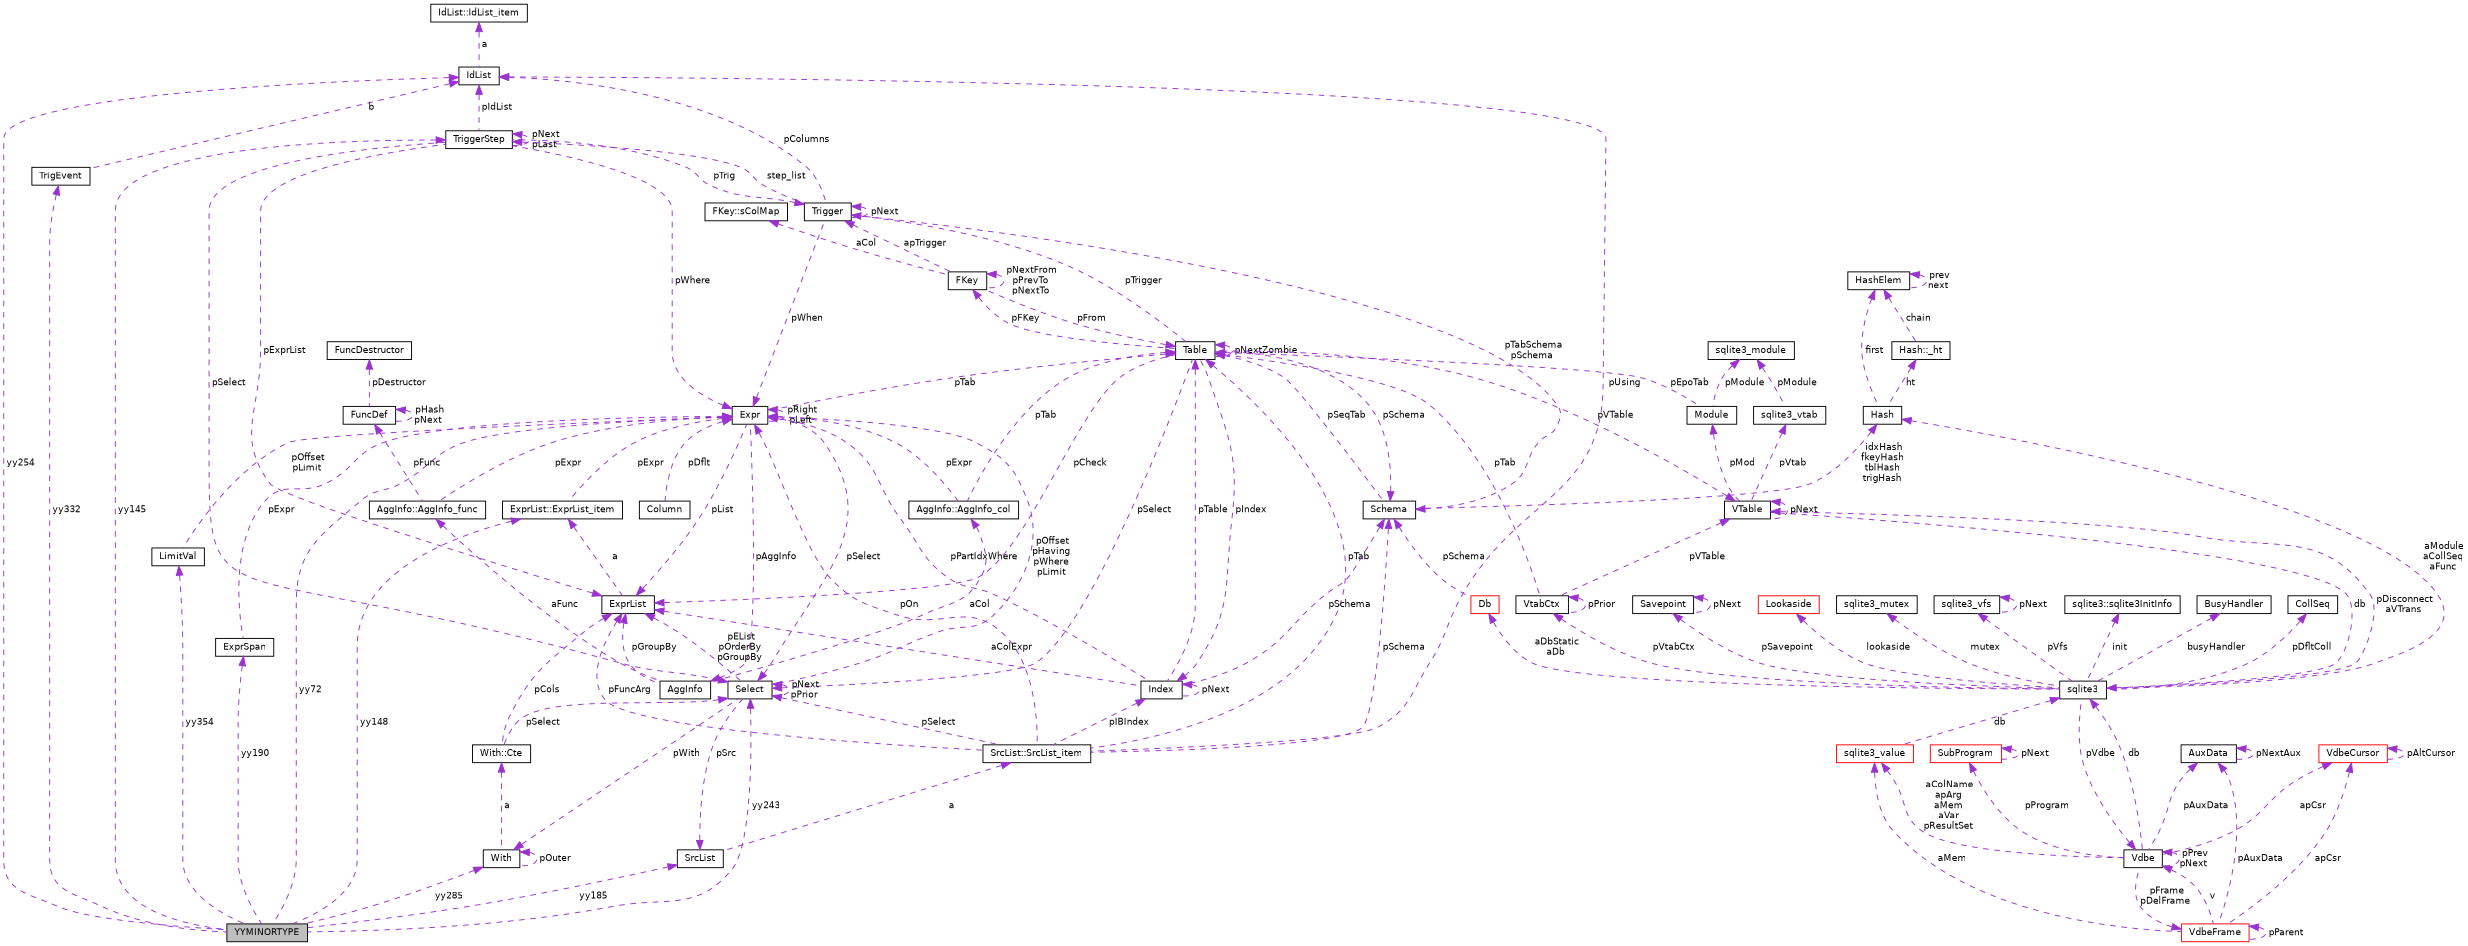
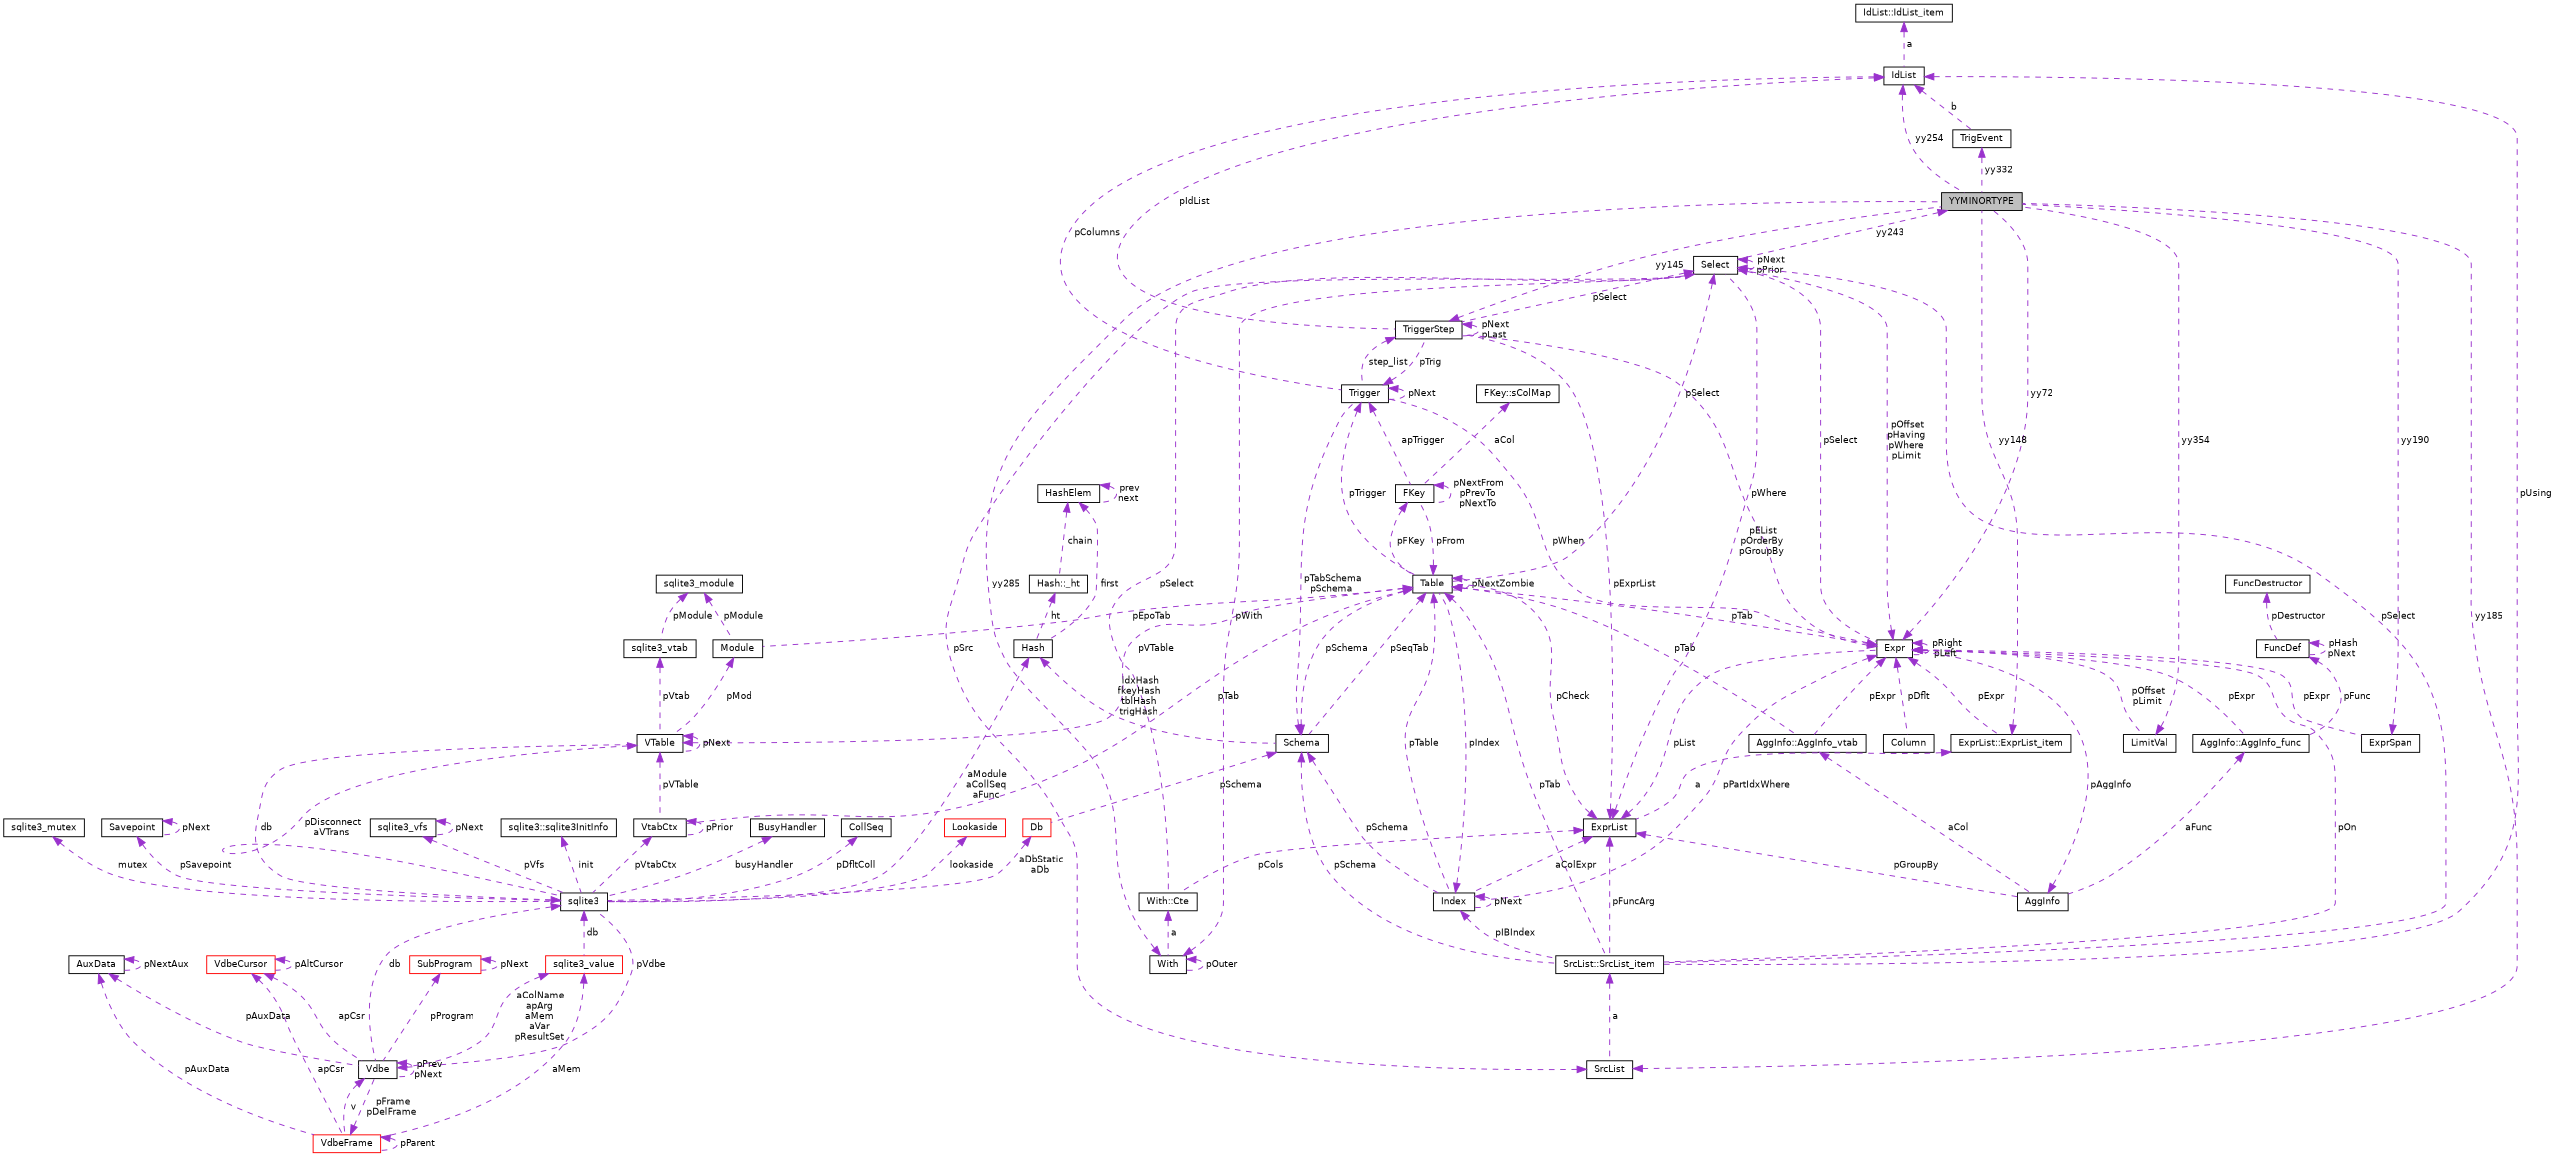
(964, 510) -> (1808, 743)
(606, 908) -> (1838, 236)
